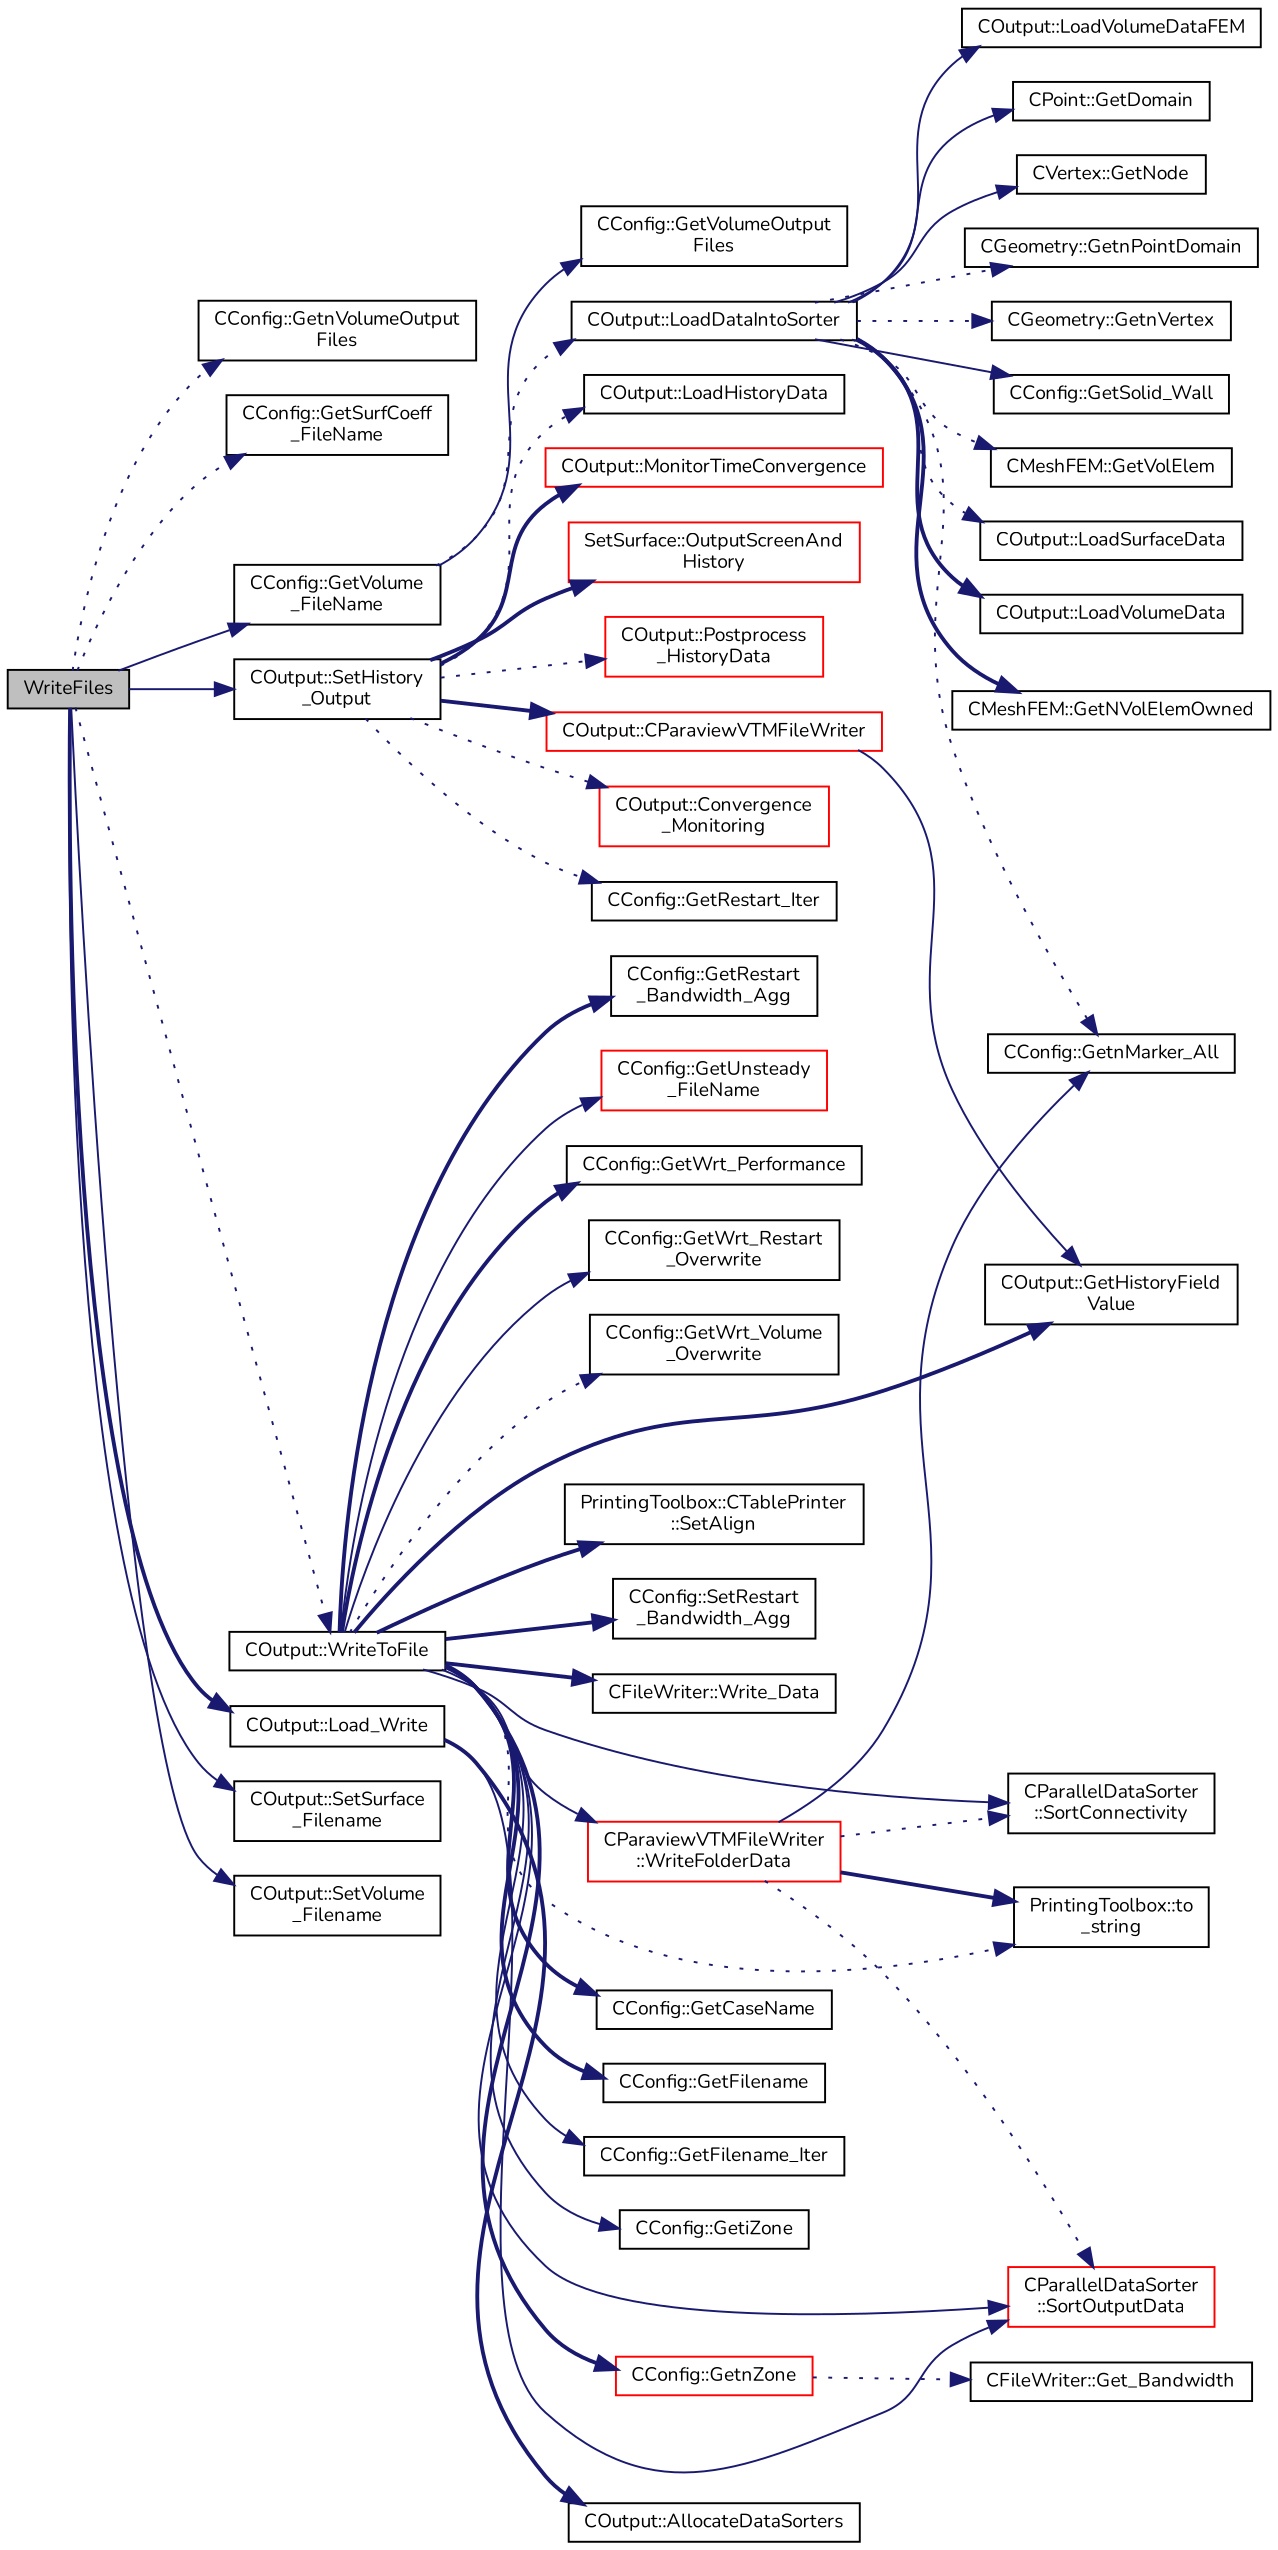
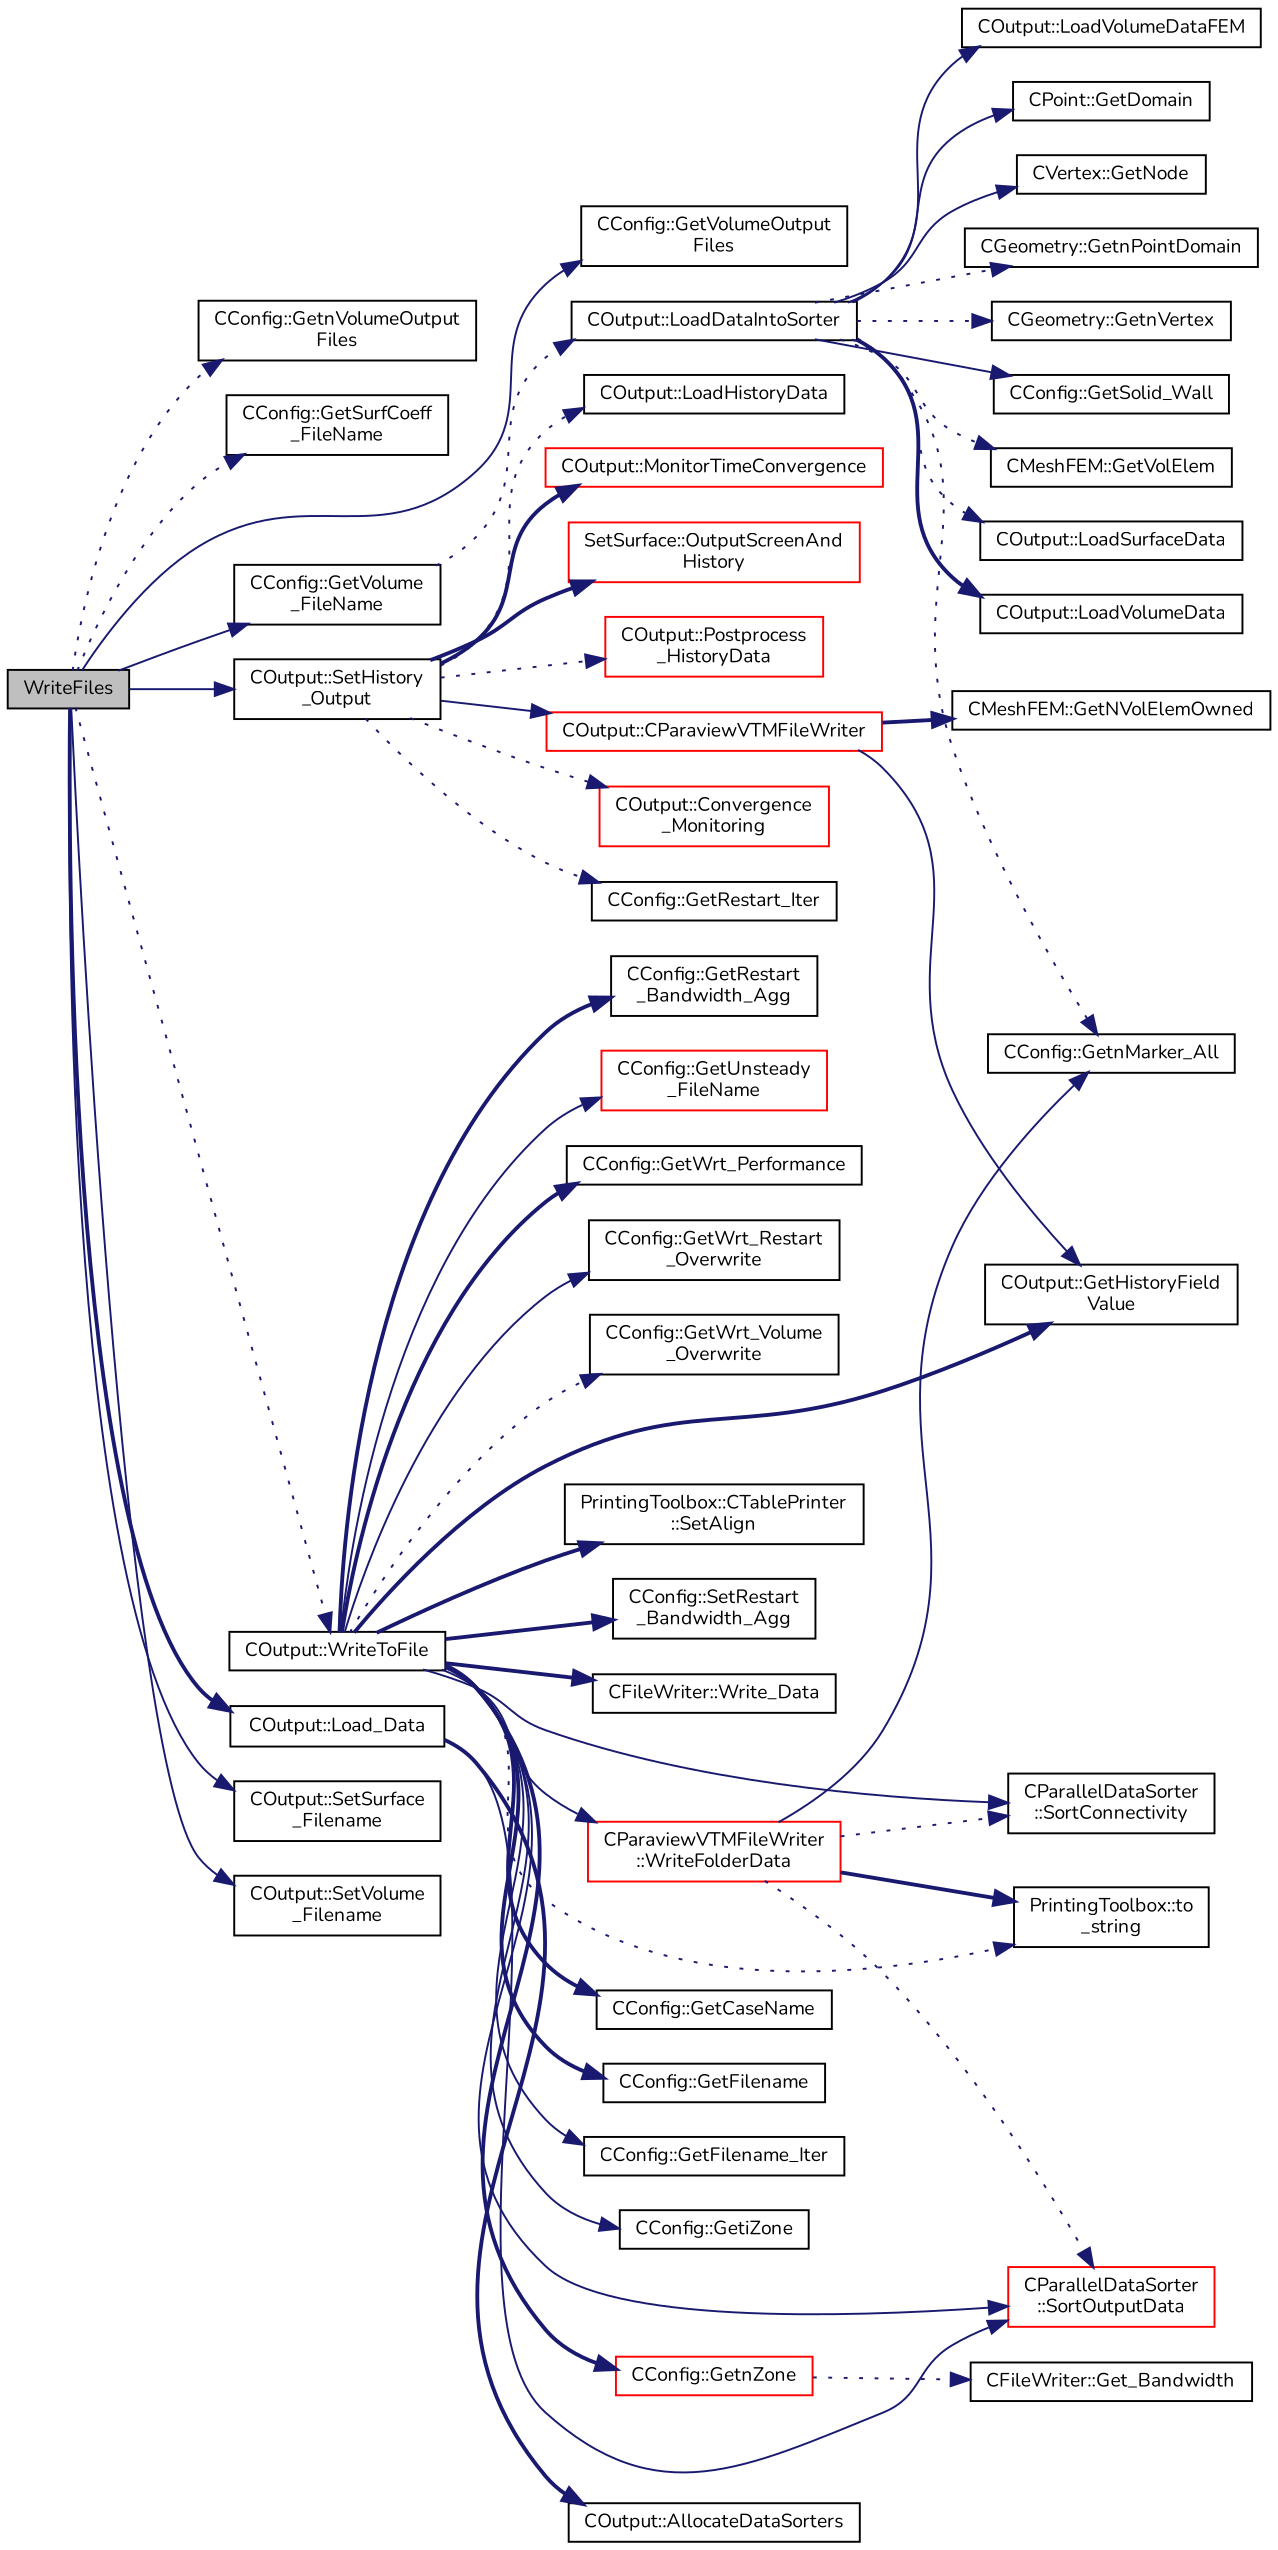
(508, 388) -> (369, 516)
(917, 556) -> (907, 721)
(486, 706) -> (486, 706)
(337, 1726) -> (337, 1726)
